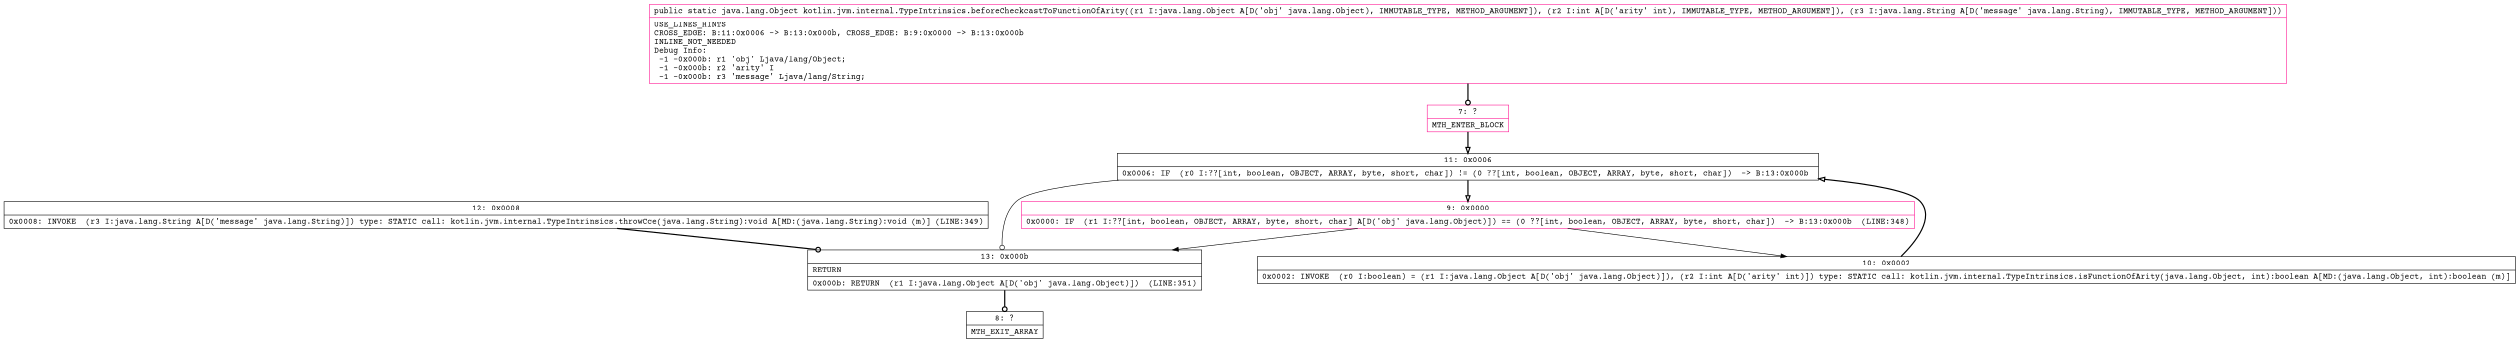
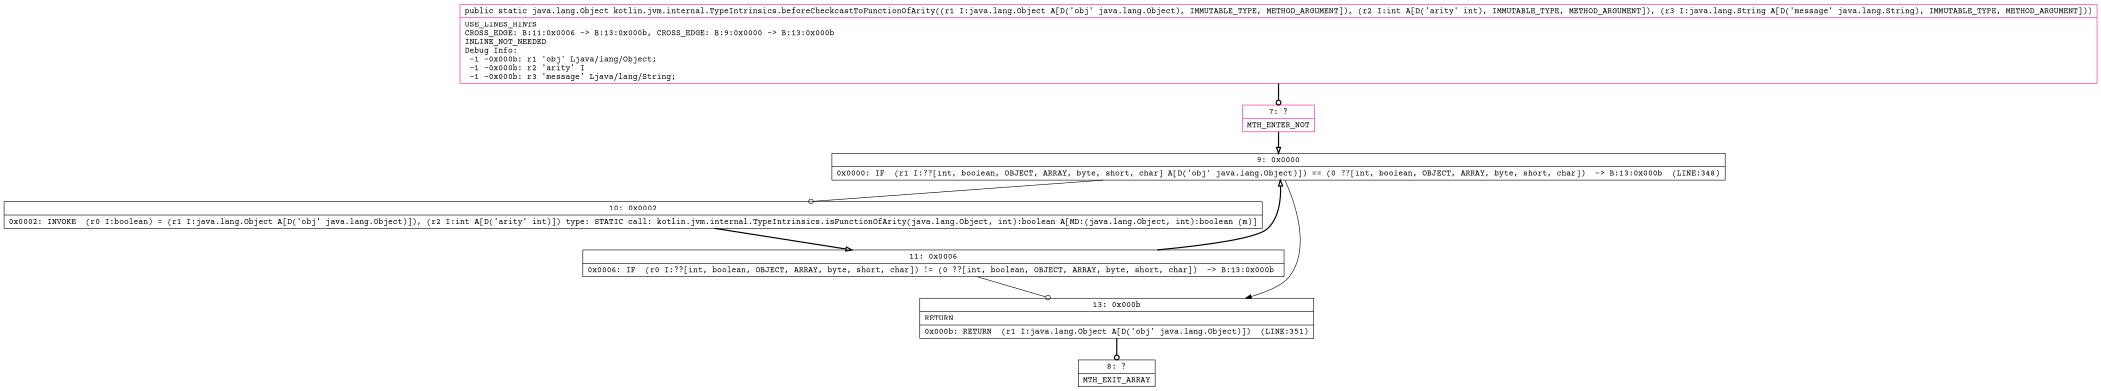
(1468, 125) -> (1279, 125)
(1468, 140) -> (1279, 140)
(496, 215) -> none
(1468, 215) -> (1279, 167)
(1674, 242) -> (958, 191)
